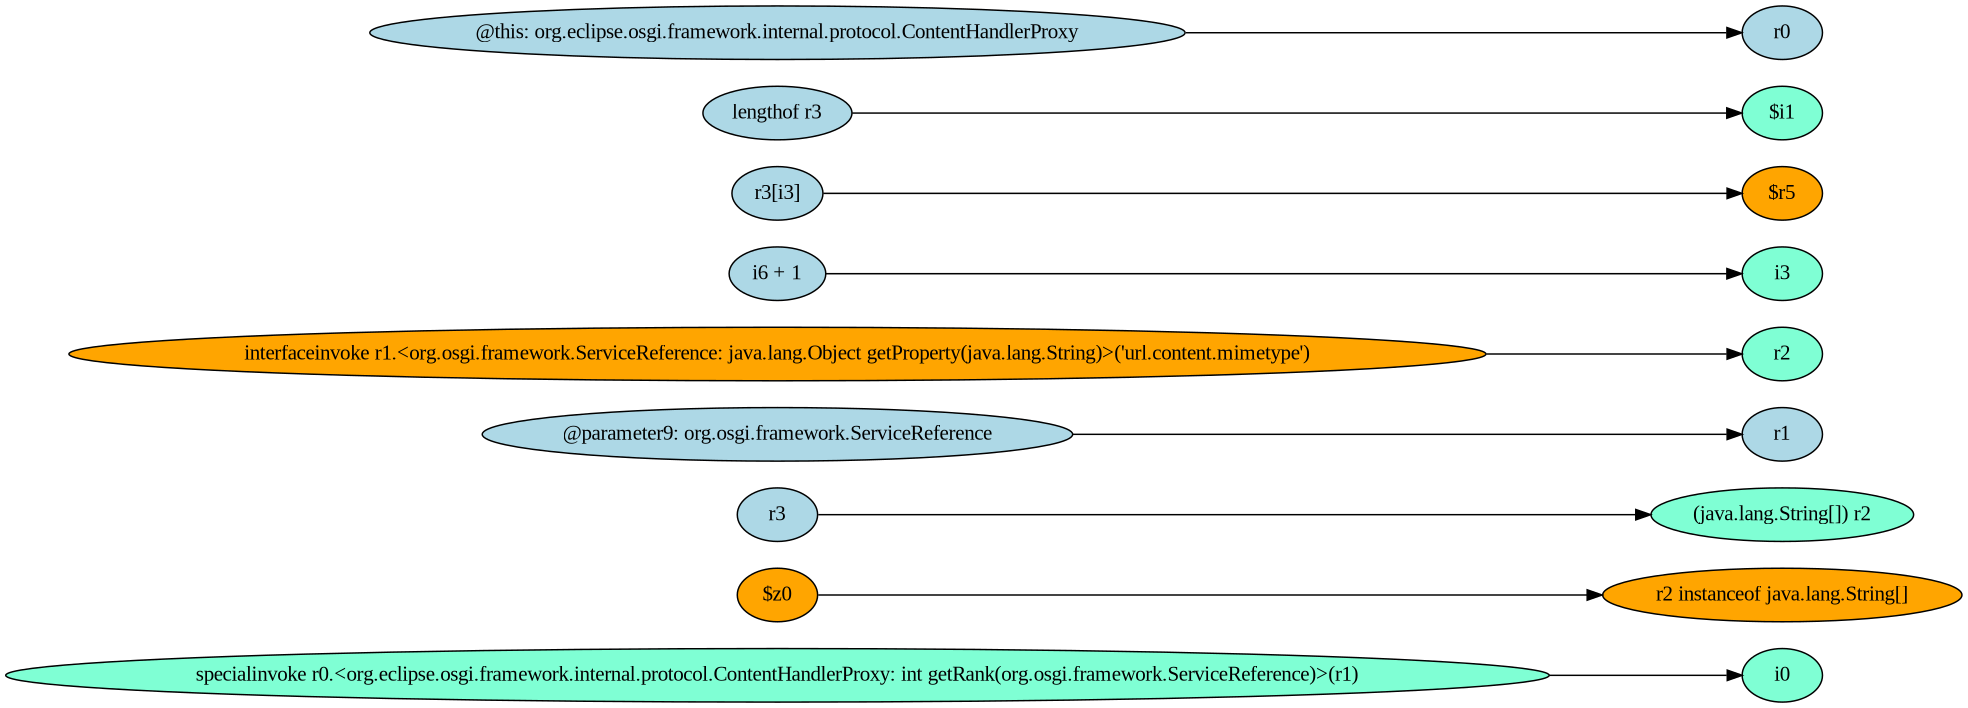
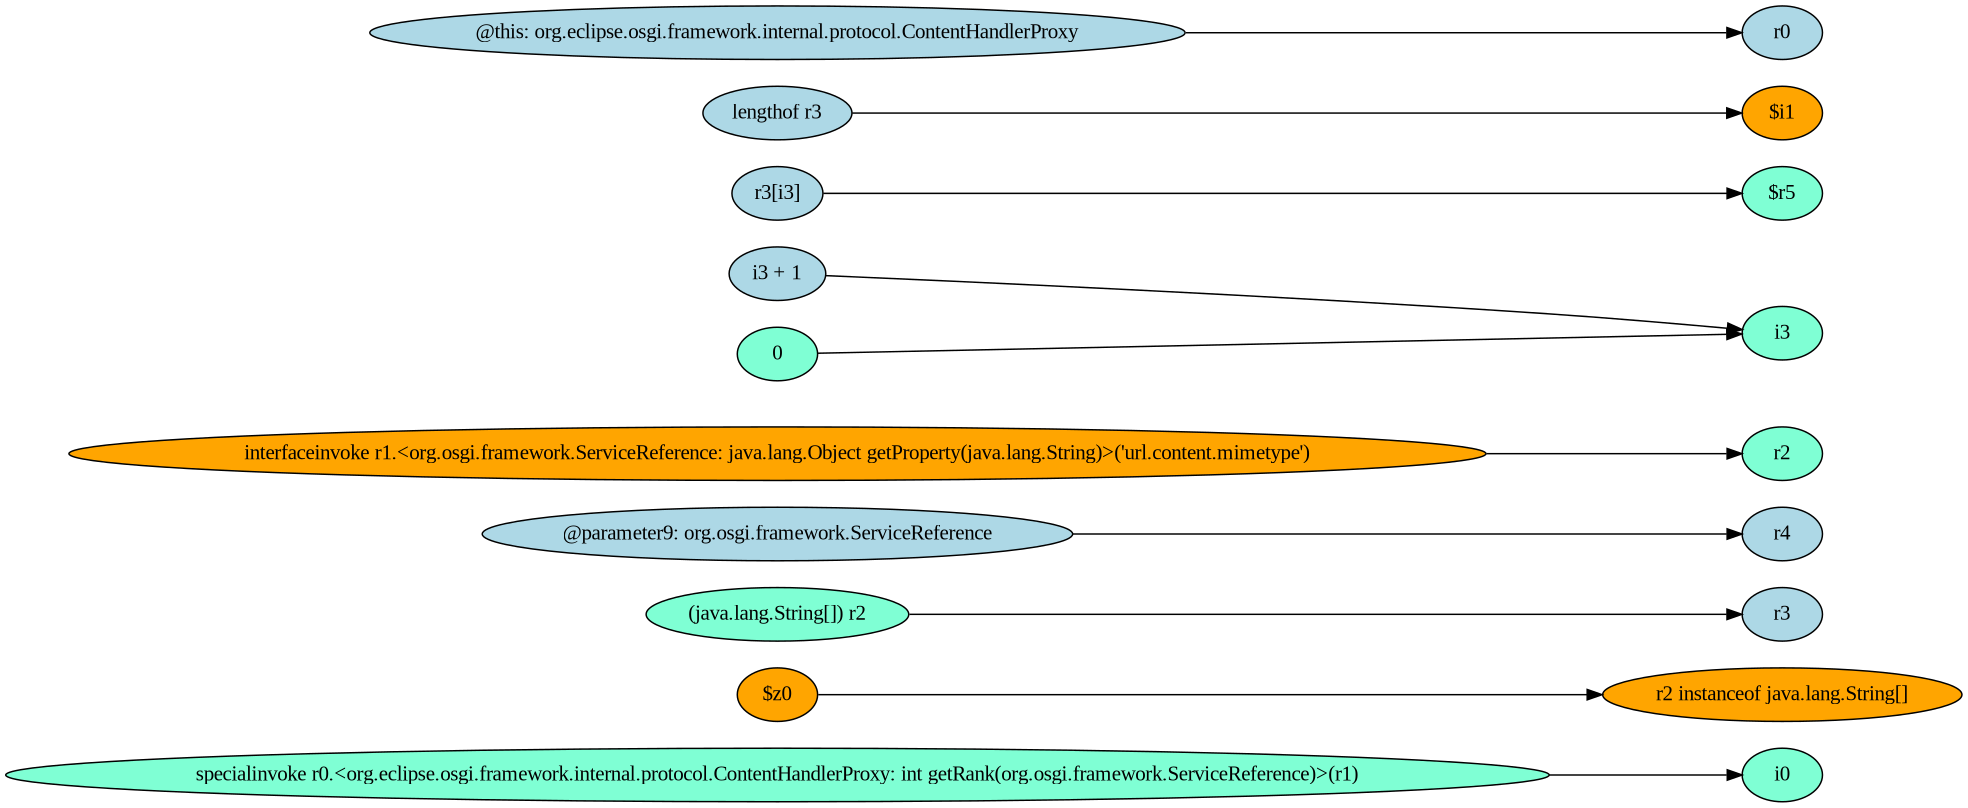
(1782, 113) -> (1782, 113)
(1782, 193) -> (1782, 193)
(777, 274) -> (777, 274)
none -> (777, 354)
(1782, 434) -> (1782, 534)
(1227, 515) -> (1318, 614)
